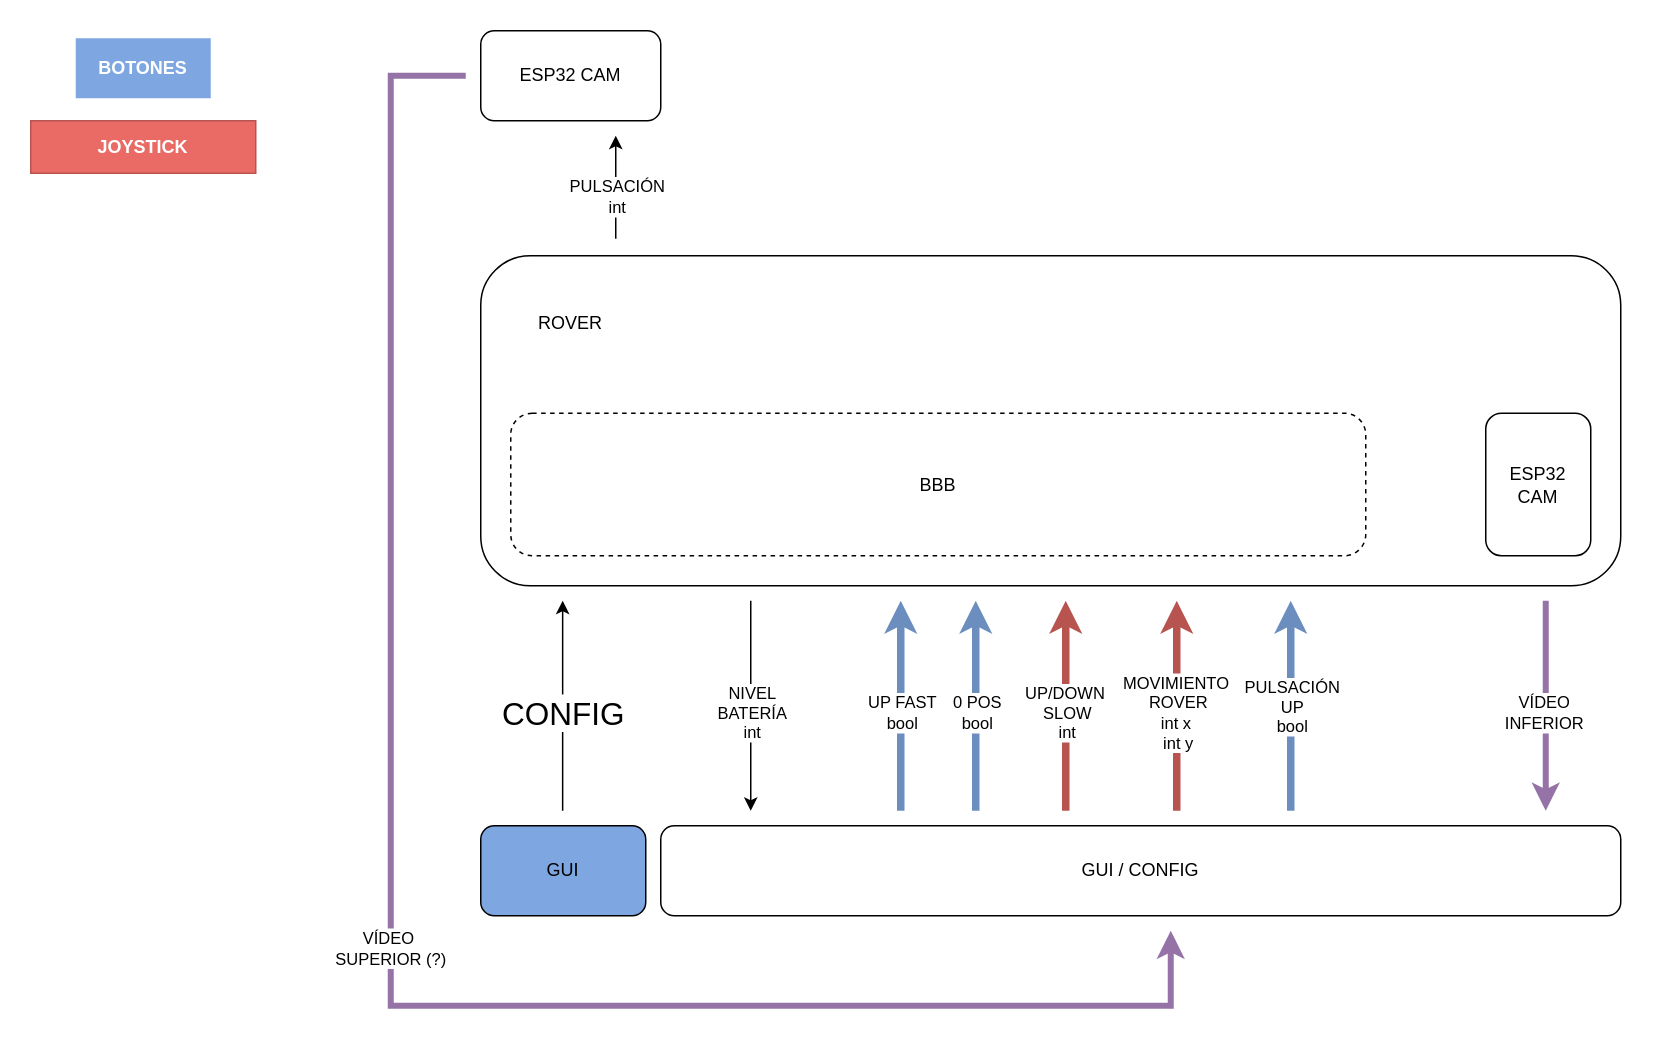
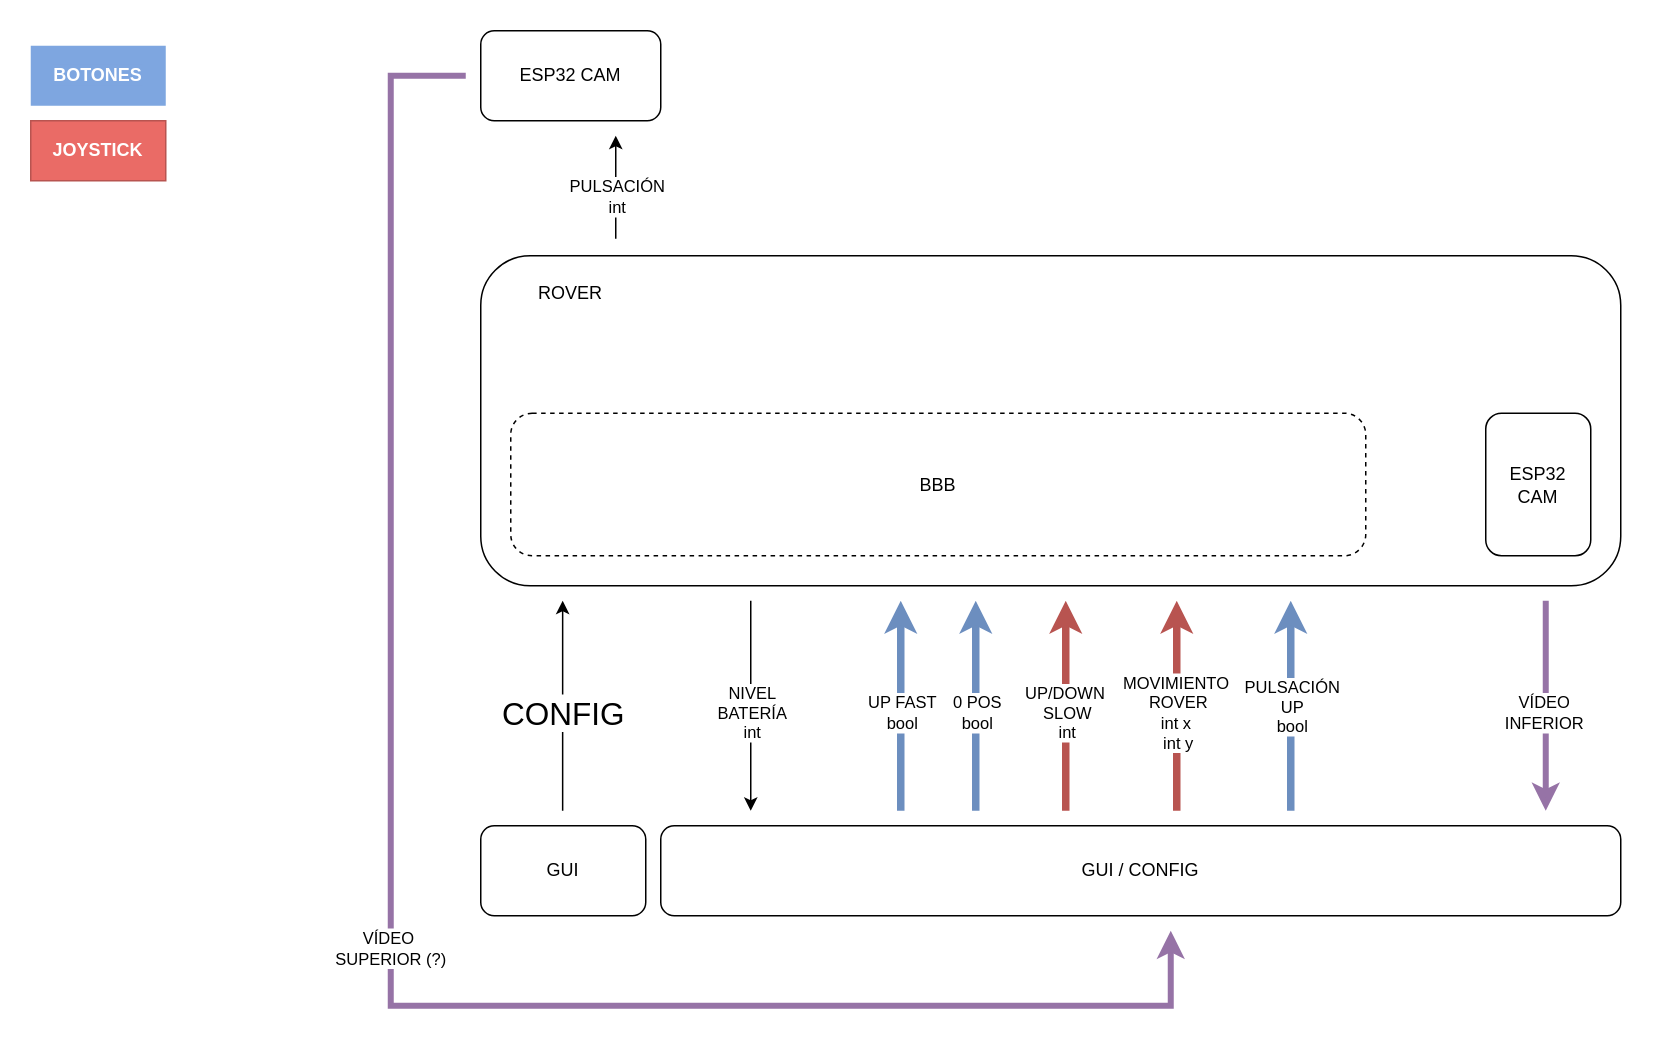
(143, 68) -> (98, 76)
(143, 147) -> (98, 151)
(571, 323) -> (571, 293)
(563, 871) -> (563, 871)
